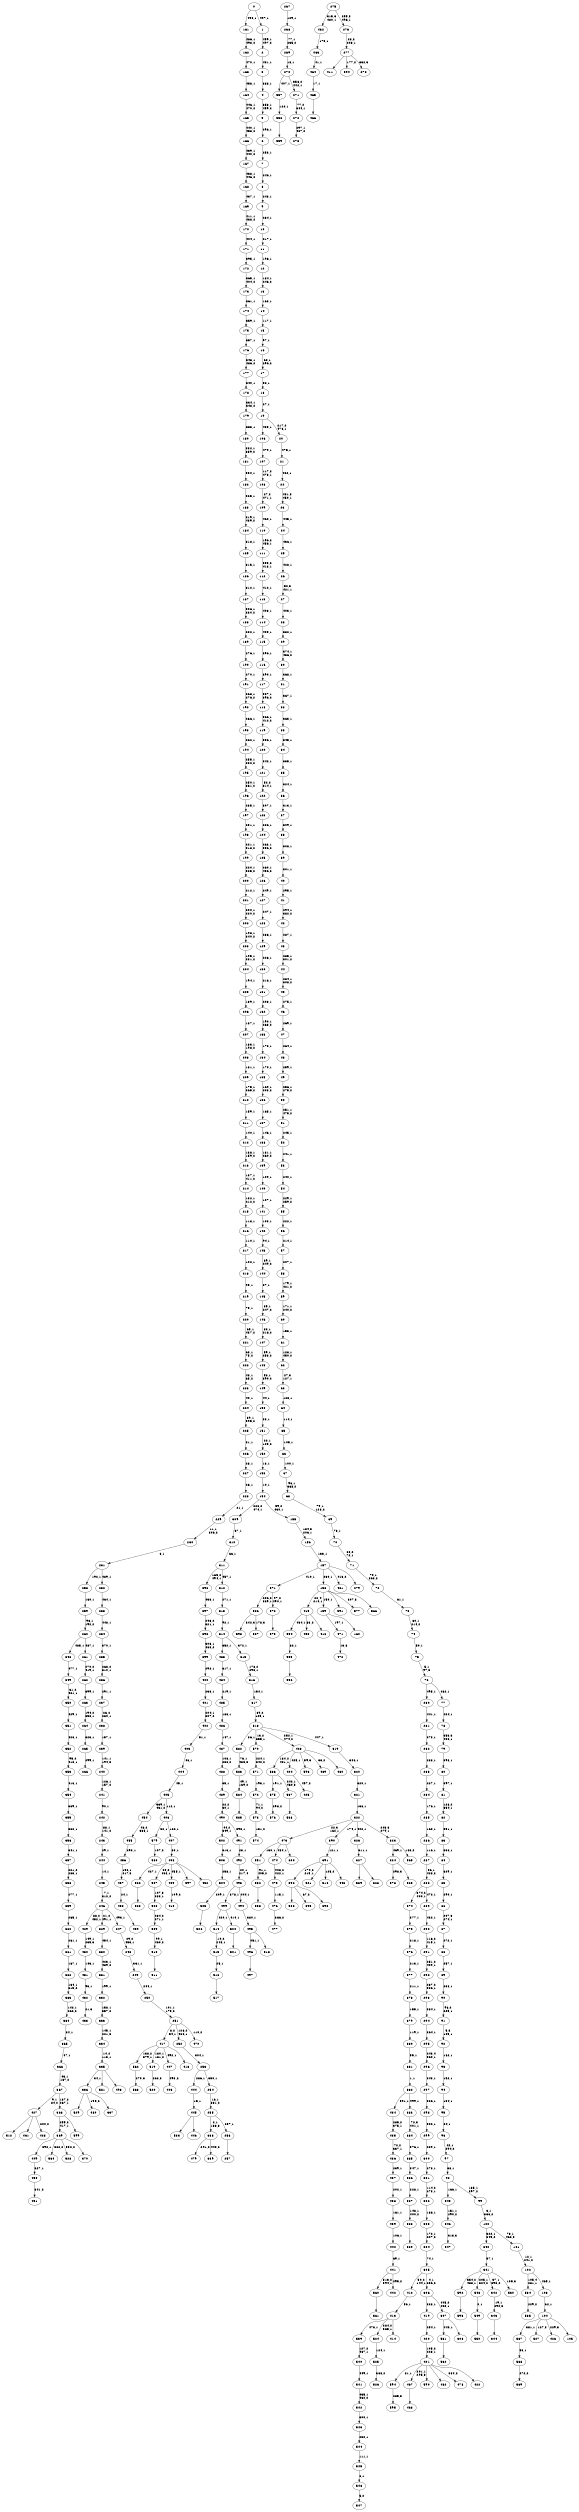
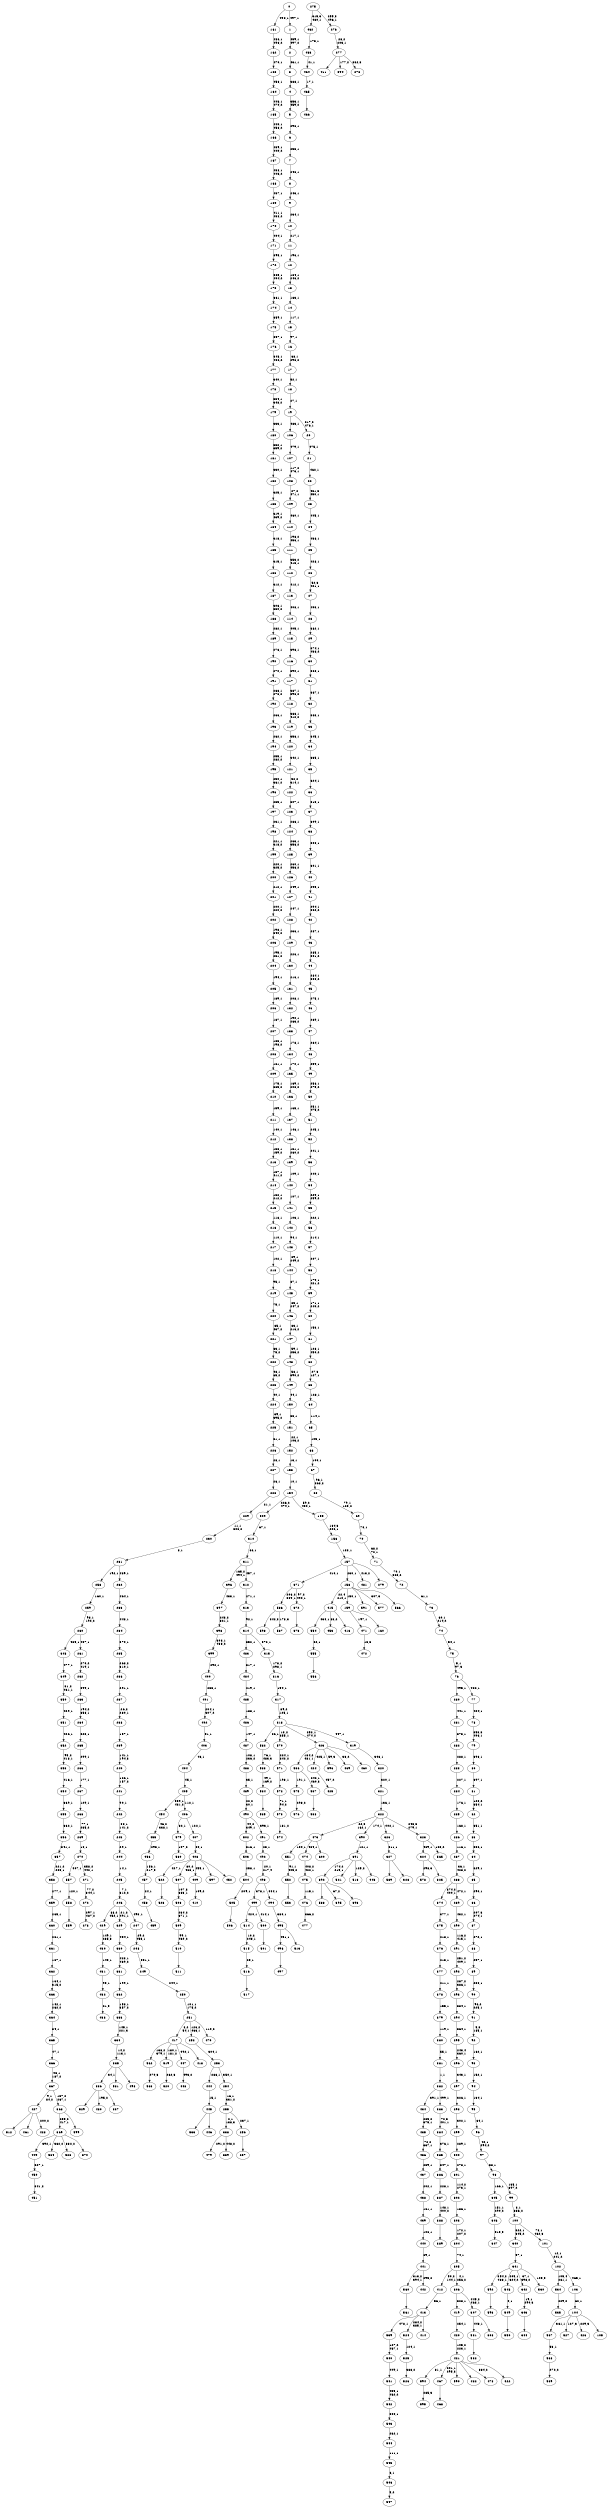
none -> (80, 1779)
